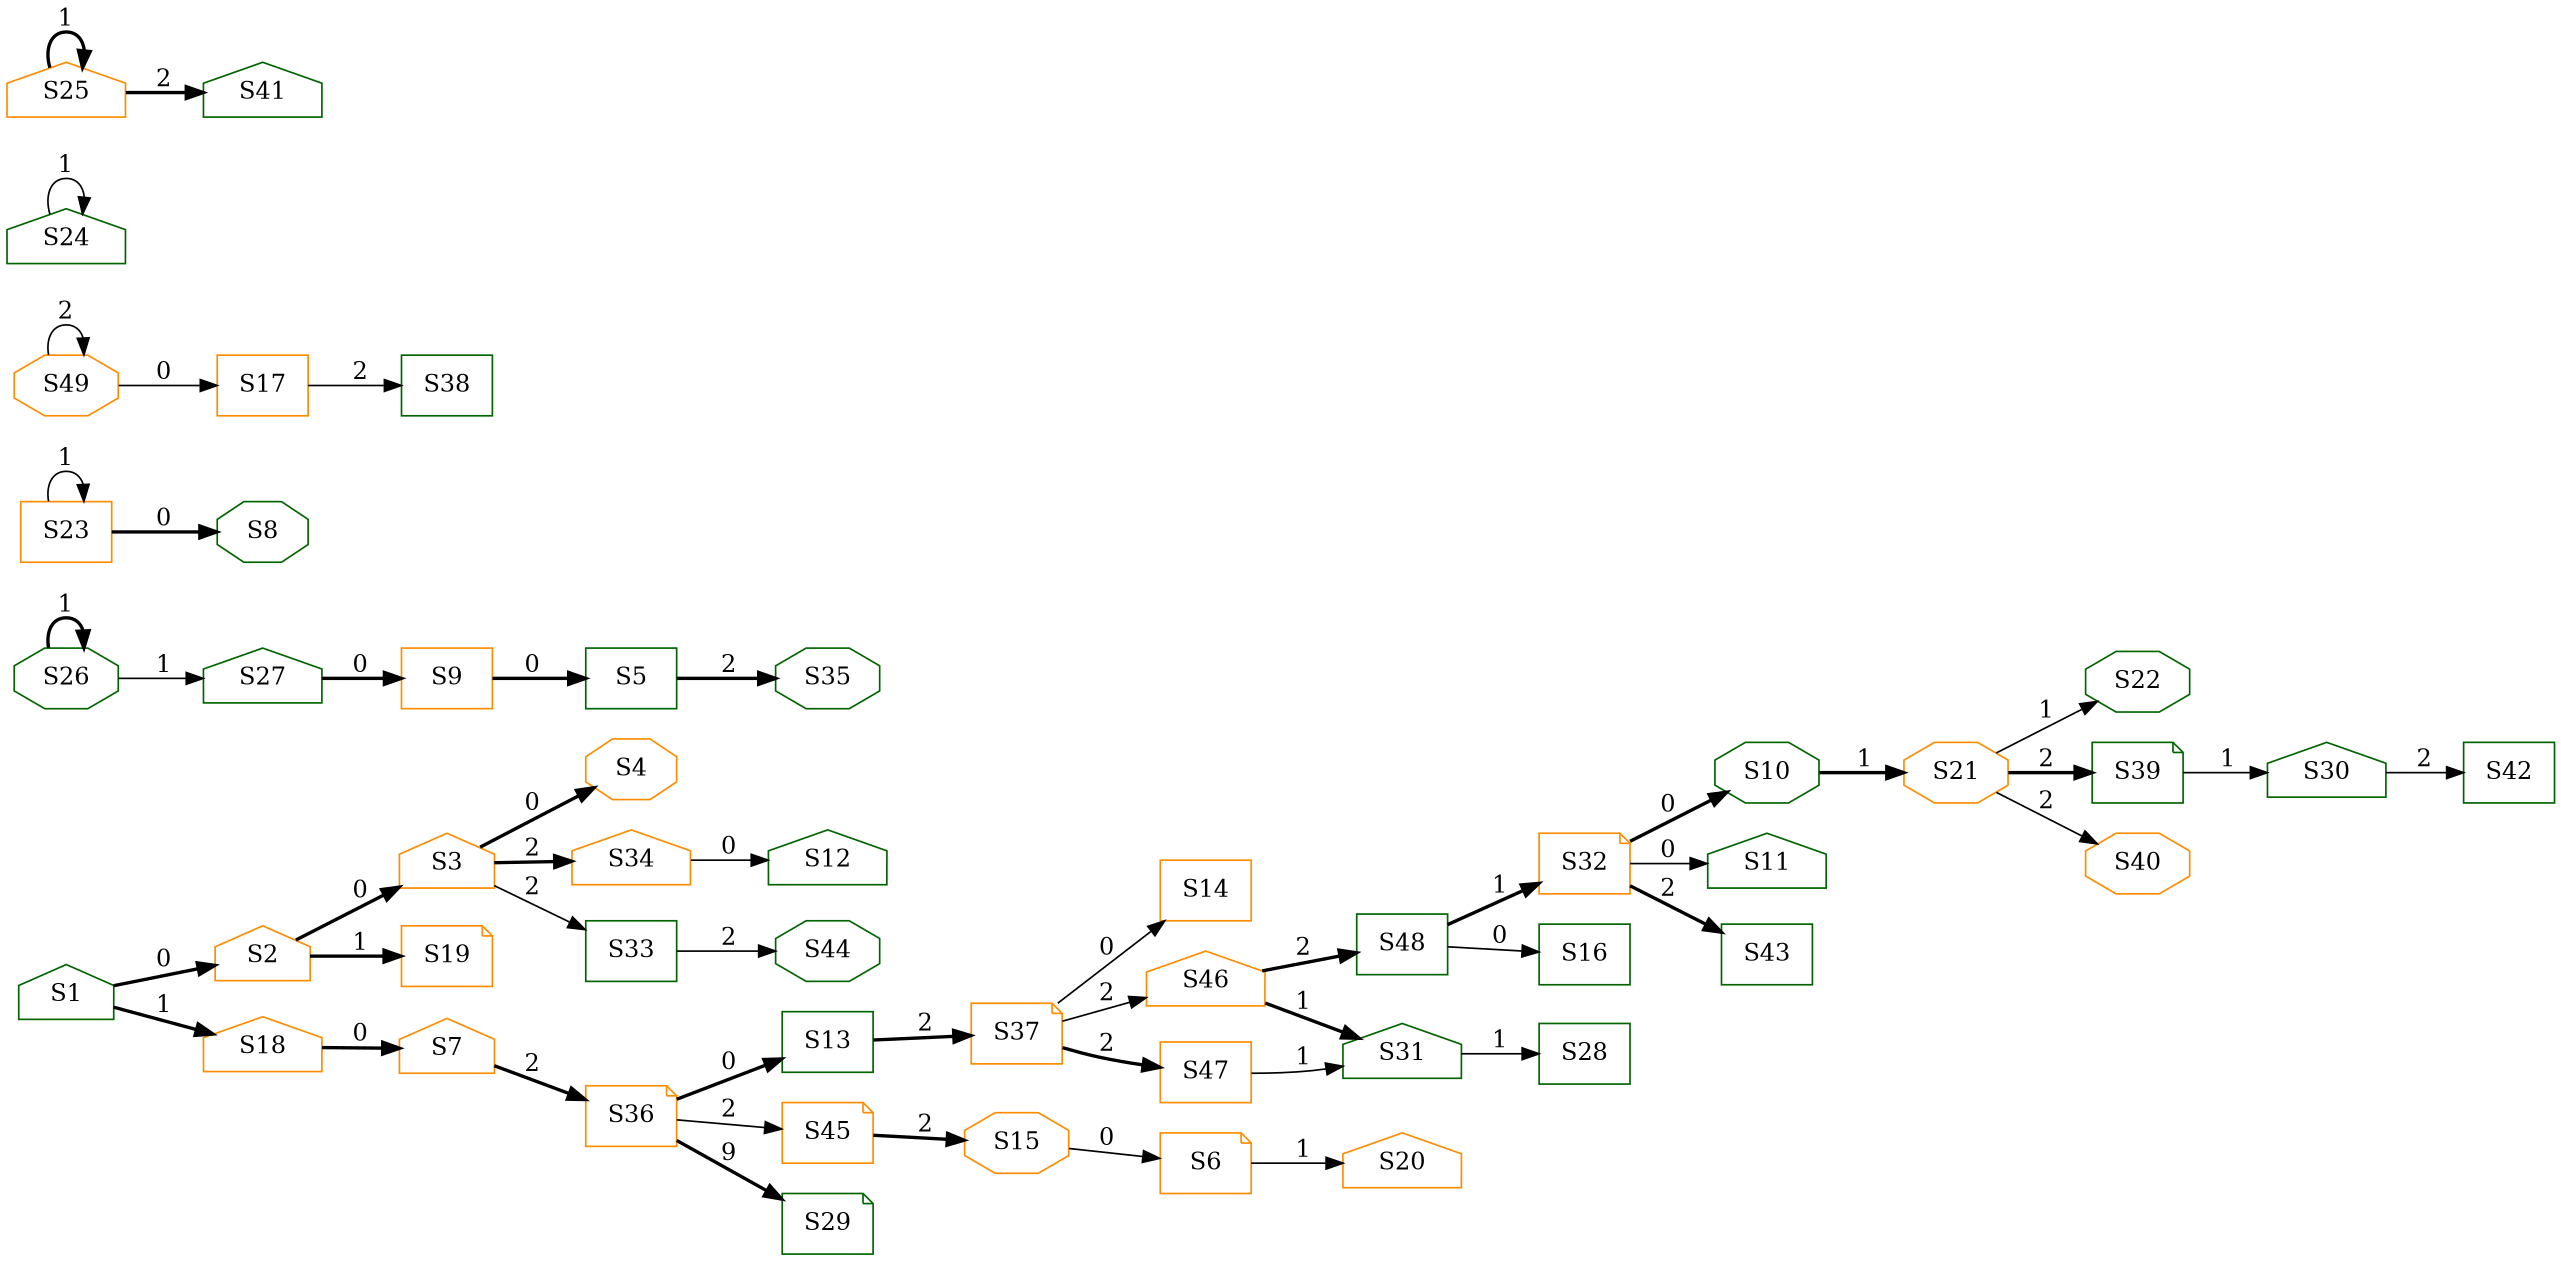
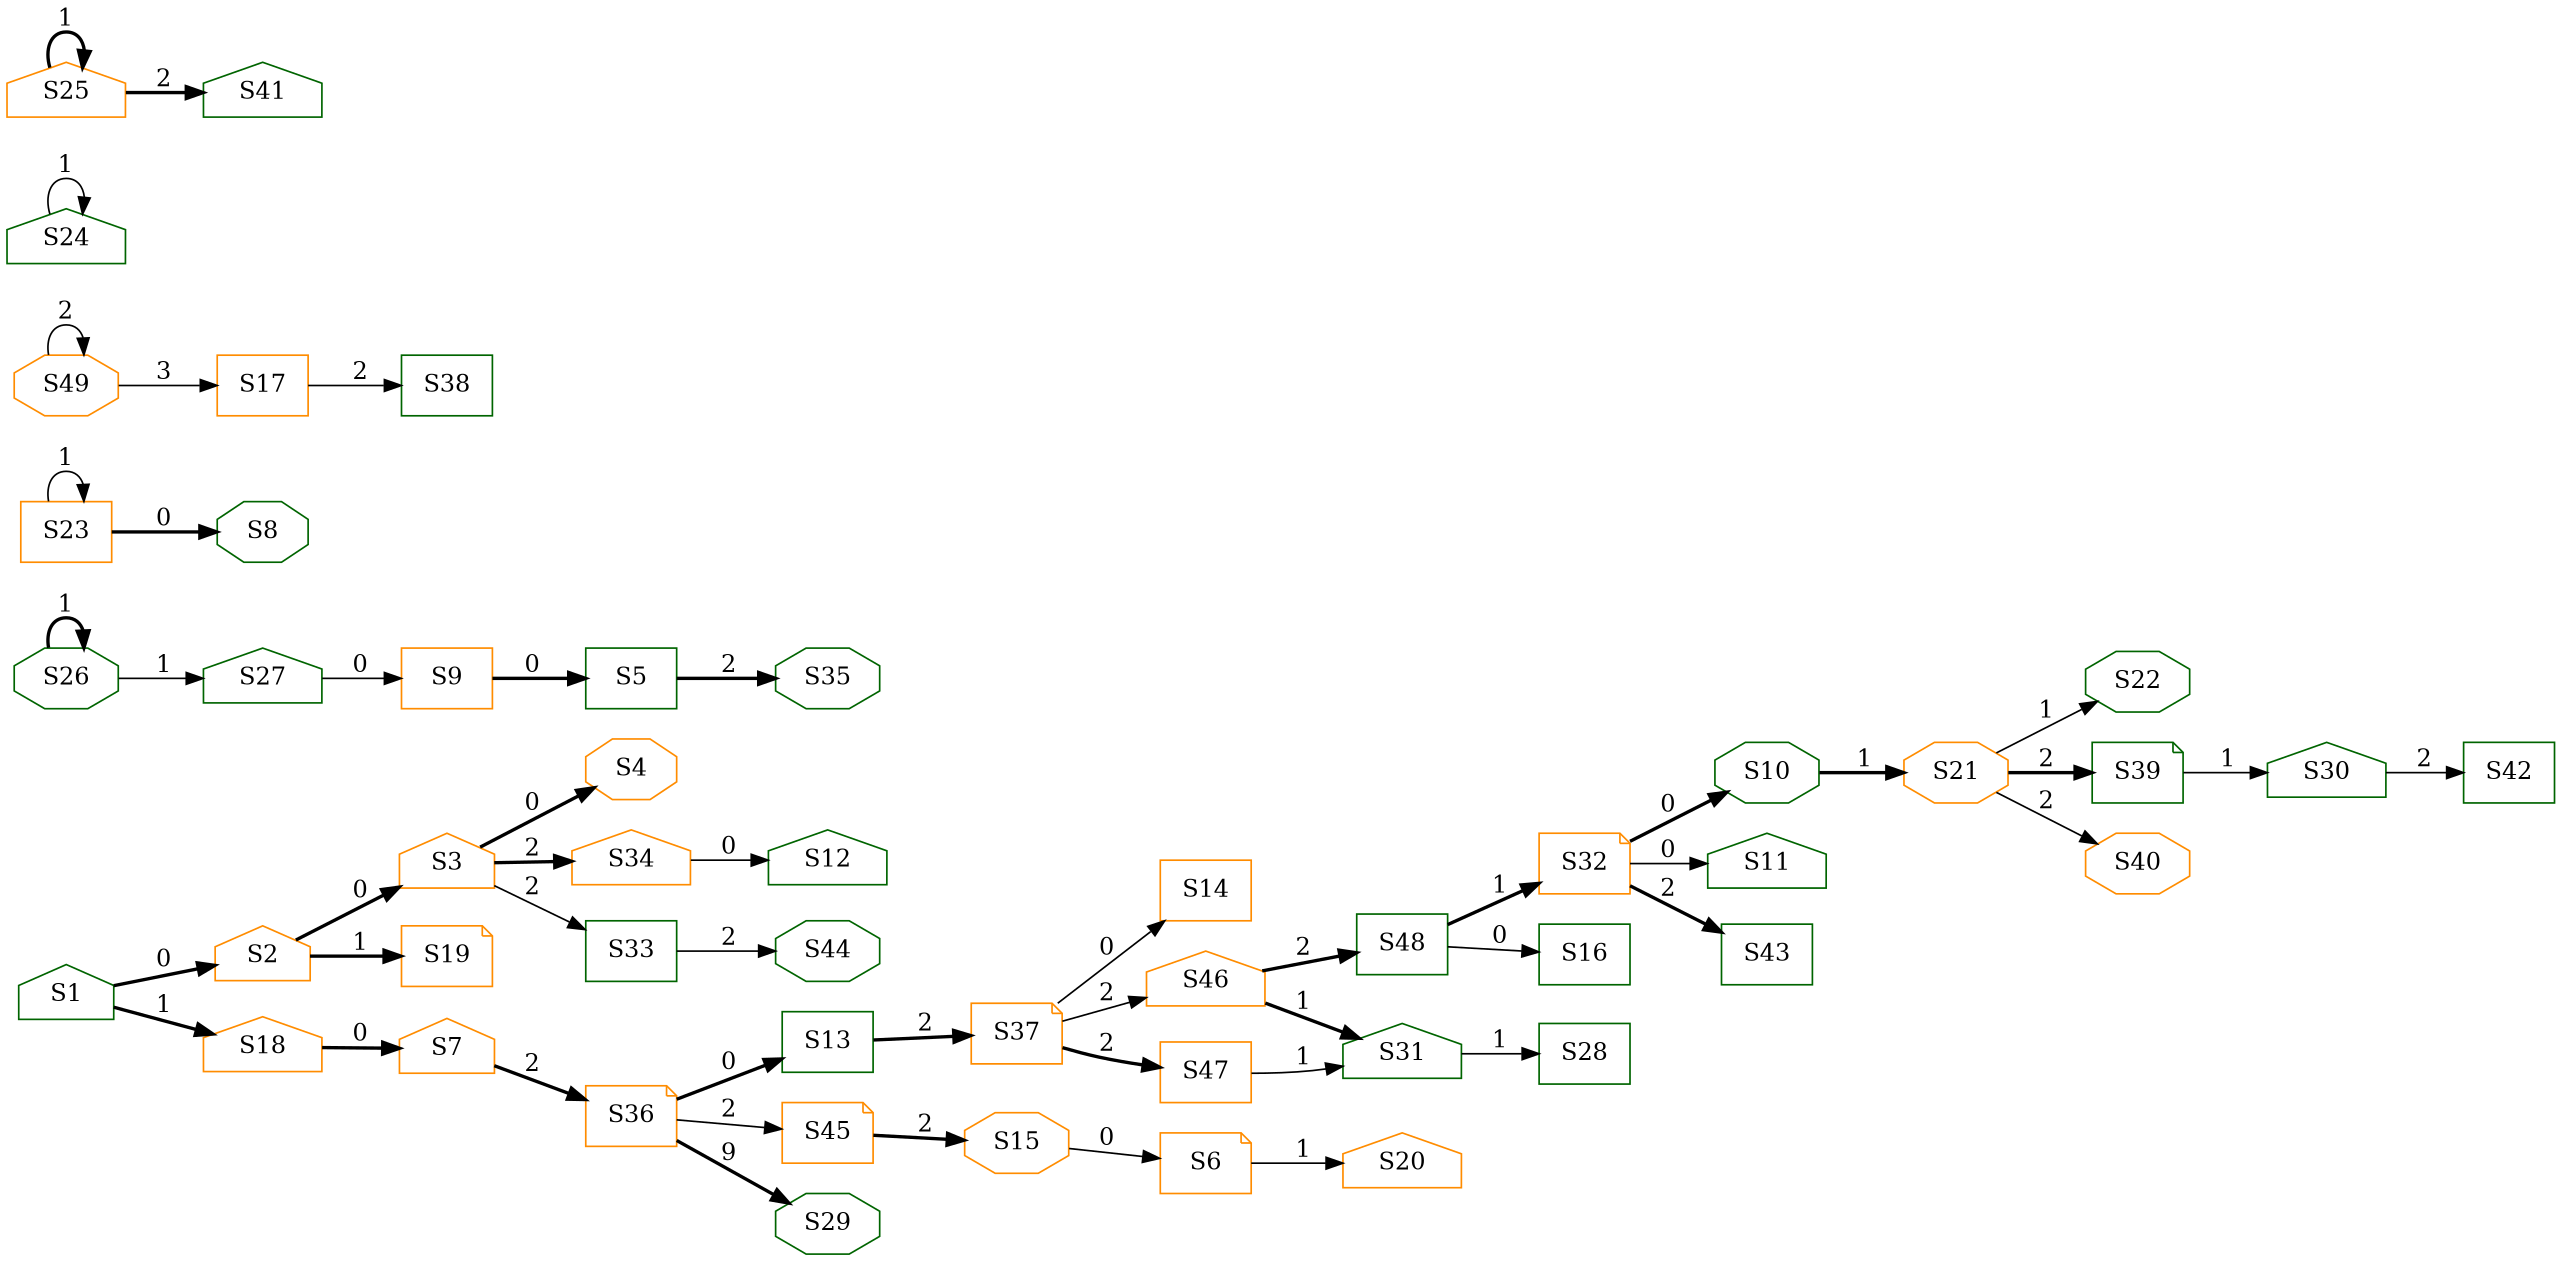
(164, 373) -> (164, 373)
(353, 678) -> (353, 678)
(828, 1224) -> (828, 1224)
